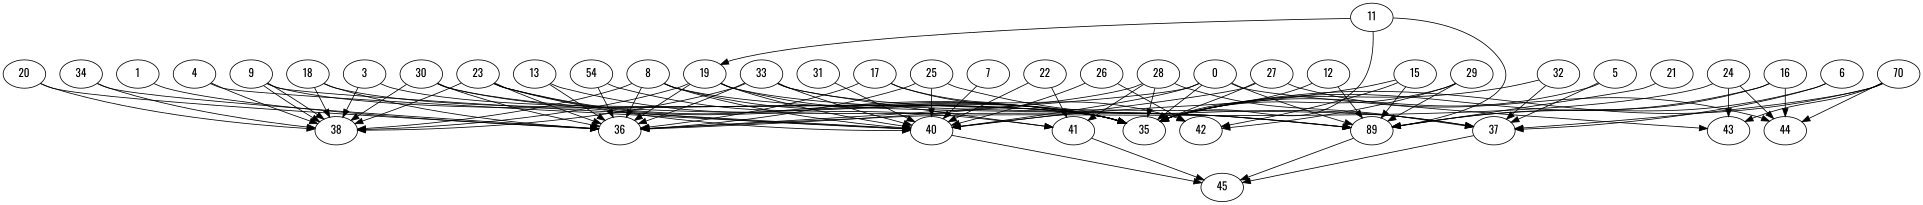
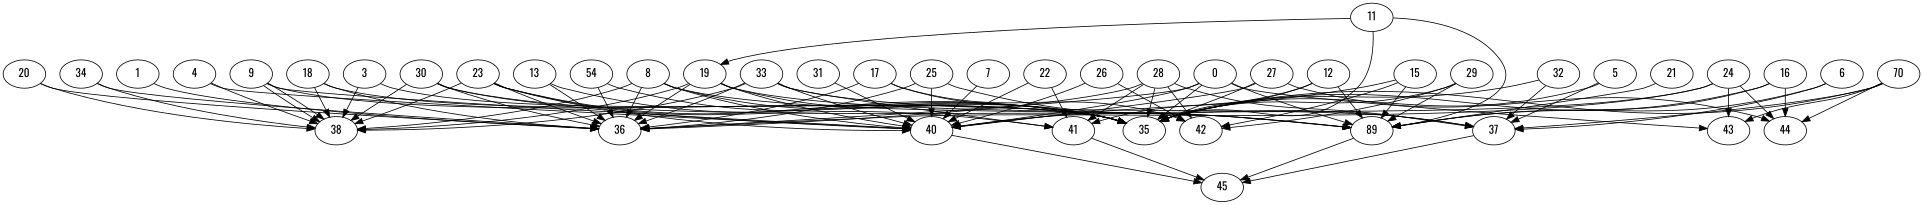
none -> (1177, 99)
none -> (1206, 105)
none -> (1337, 111)
